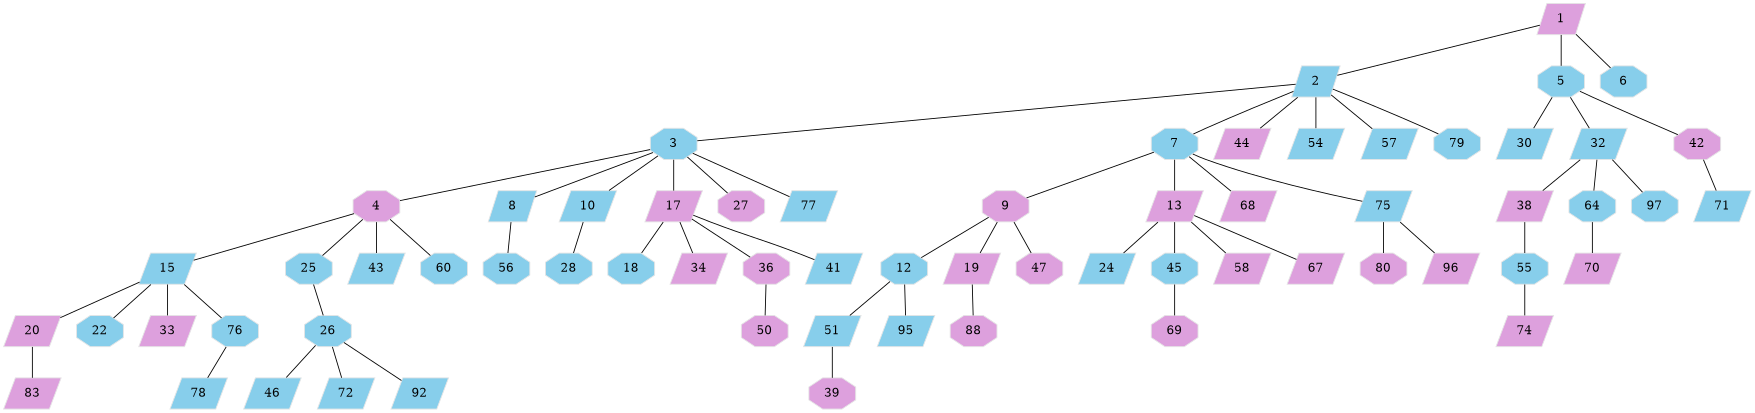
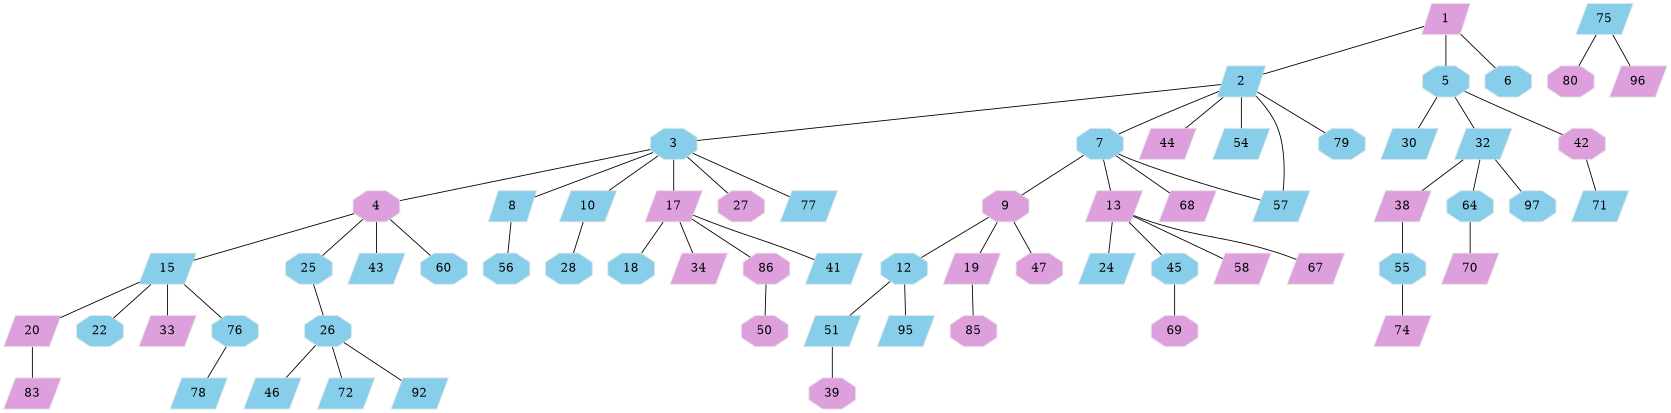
(1277, 181) -> (1189, 179)
(766, 269) -> (766, 269)
(974, 331) -> (974, 331)
